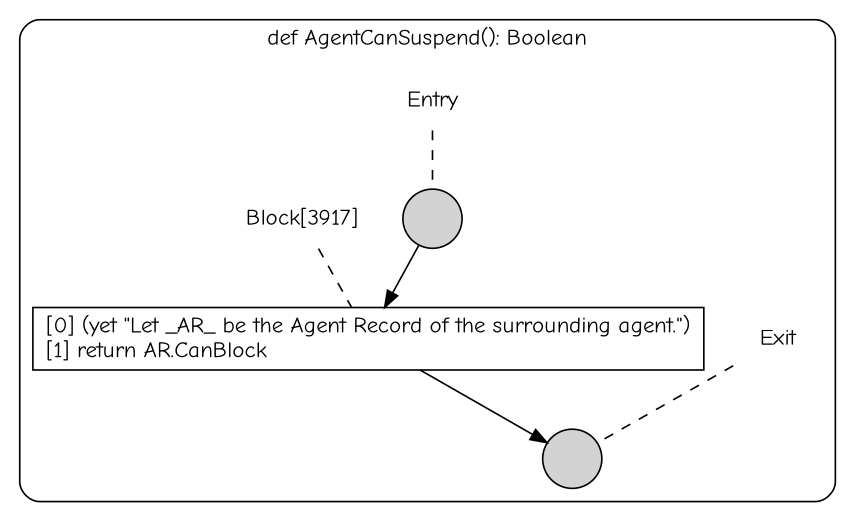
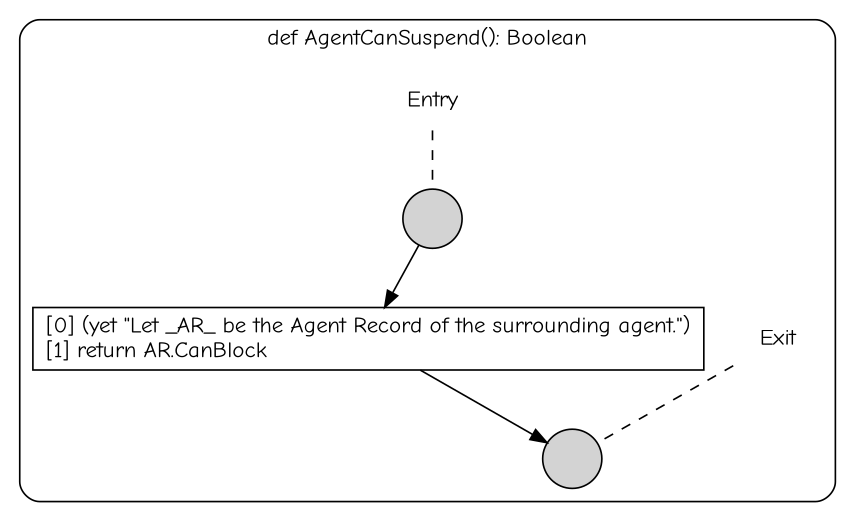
(303, 219) -> none
